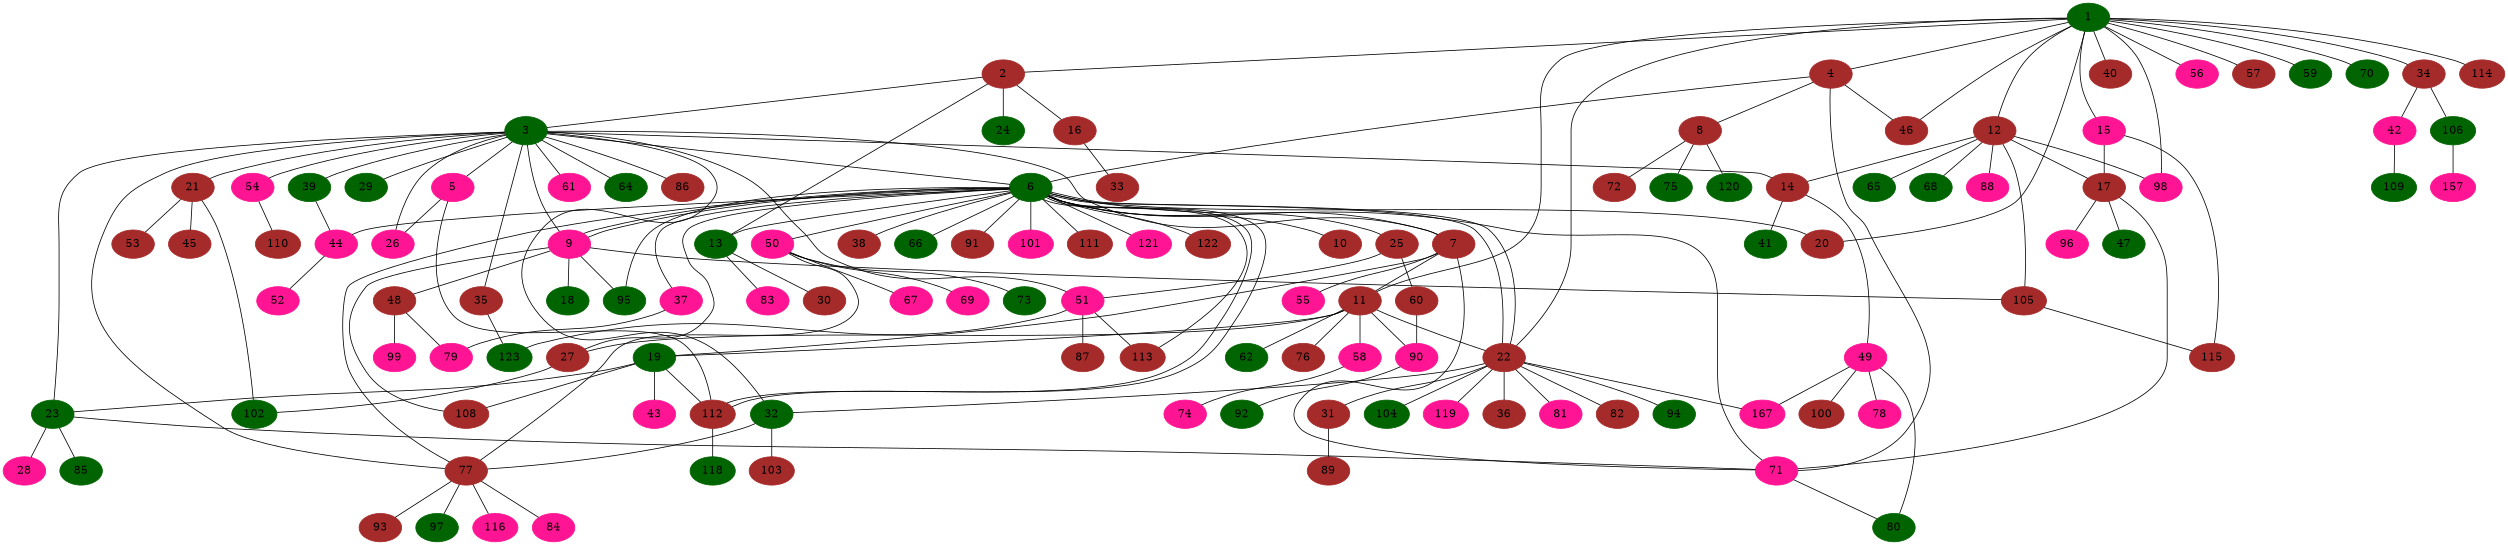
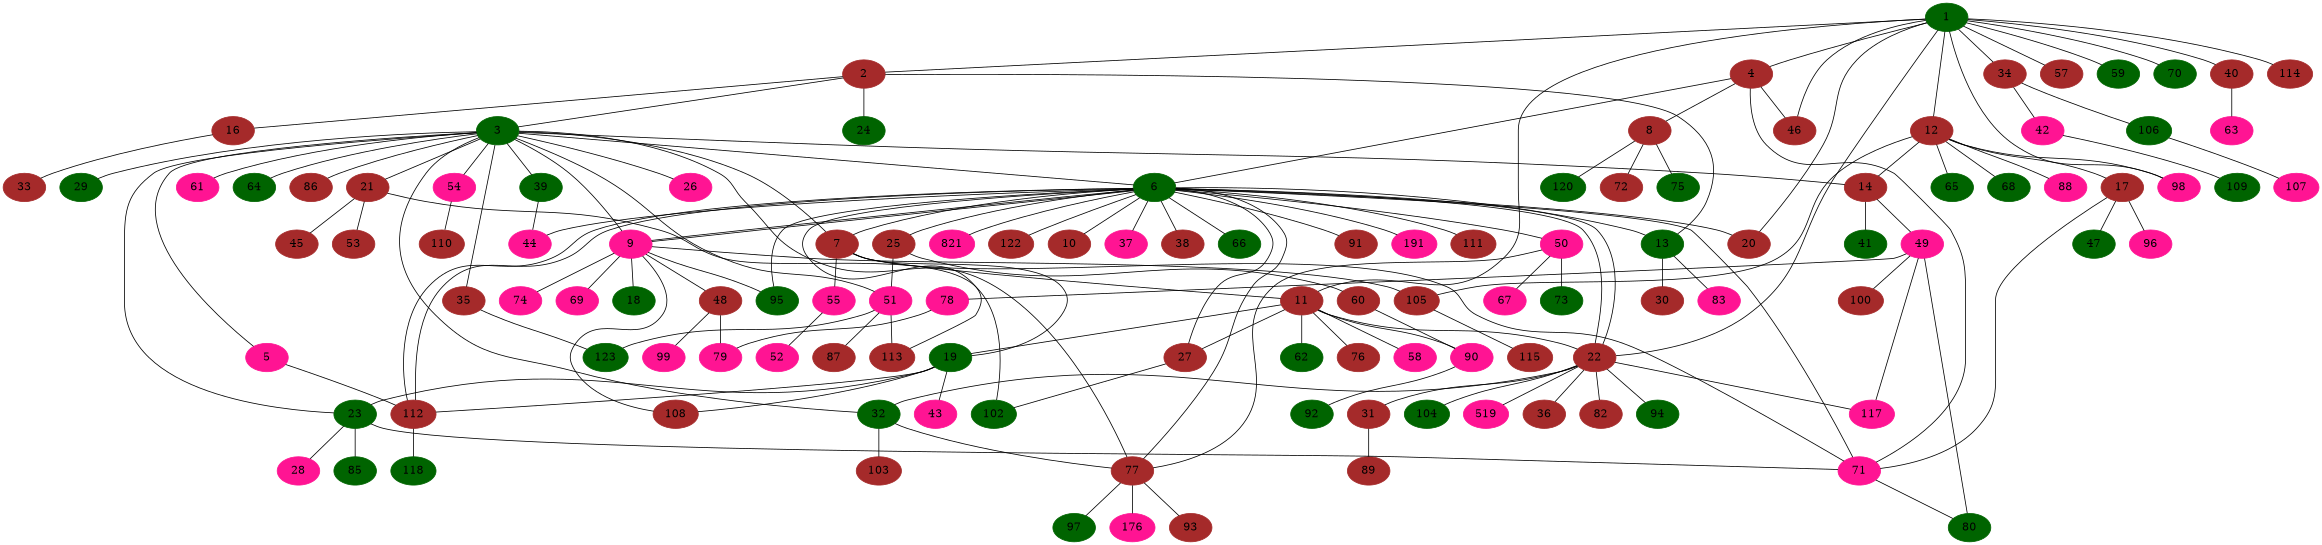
(2197, 74) -> none
(2104, 131) -> none
none -> (2232, 131)
(2453, 187) -> (2296, 187)
(423, 216) -> none
(1031, 244) -> (1414, 244)
(1149, 244) -> (952, 244)
(307, 272) -> (797, 337)
(871, 272) -> (604, 272)
(606, 326) -> (834, 329)
(1302, 380) -> (576, 272)
(1446, 414) -> (1486, 414)
(1561, 414) -> none
(1762, 414) -> (1872, 414)
(495, 528) -> (1132, 528)
(554, 528) -> none
